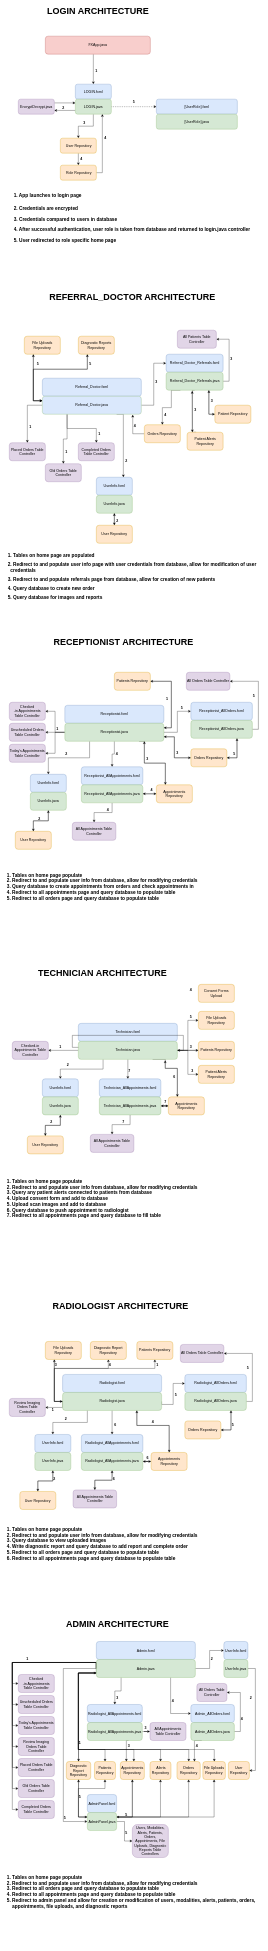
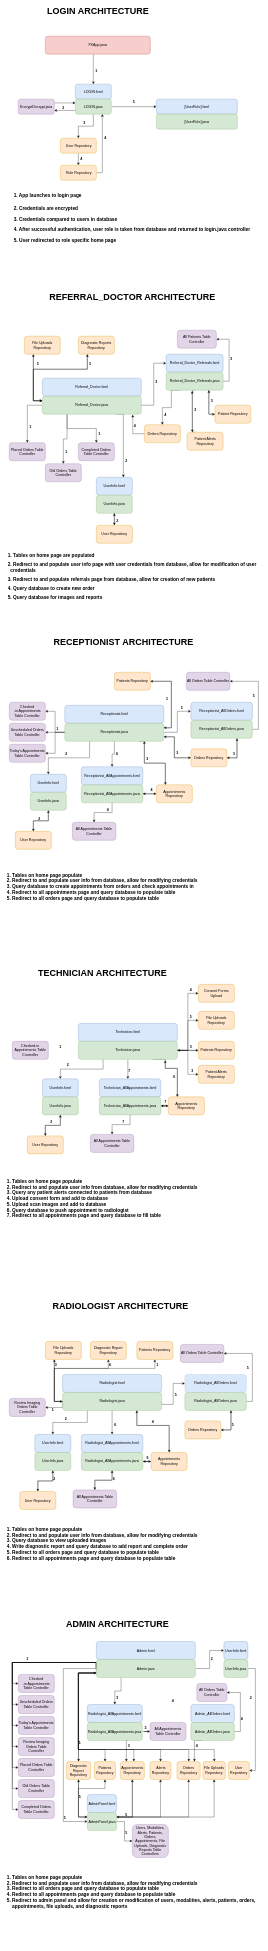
(132, 107) -> (132, 107)
(92, 405) -> (92, 405)
(125, 1035) -> (195, 993)
(51, 1050) -> none
(215, 1383) -> (215, 1383)
(187, 1713) -> none
